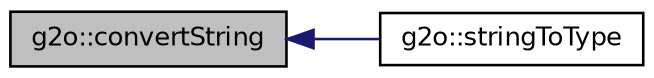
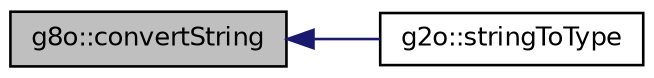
(148, 39) -> (148, 39)
